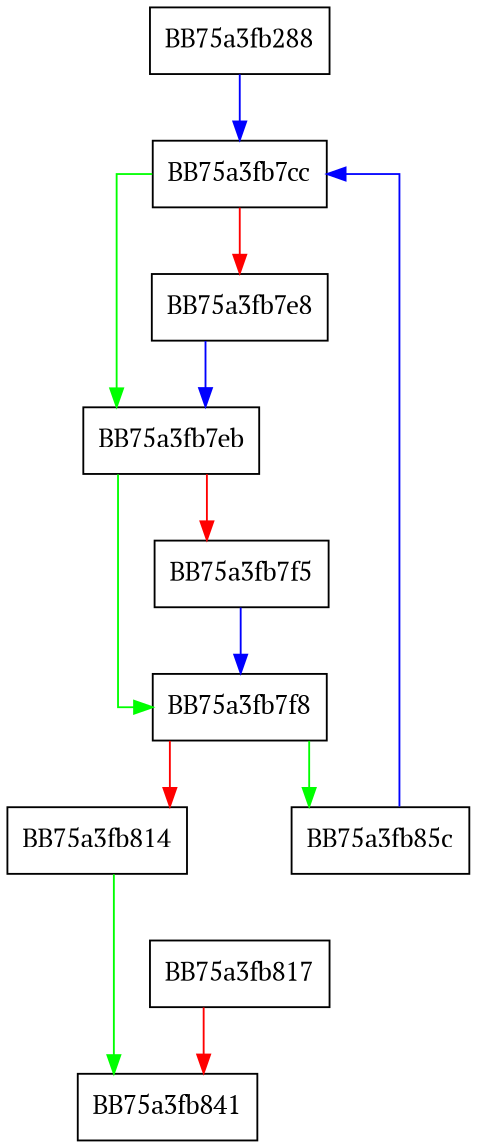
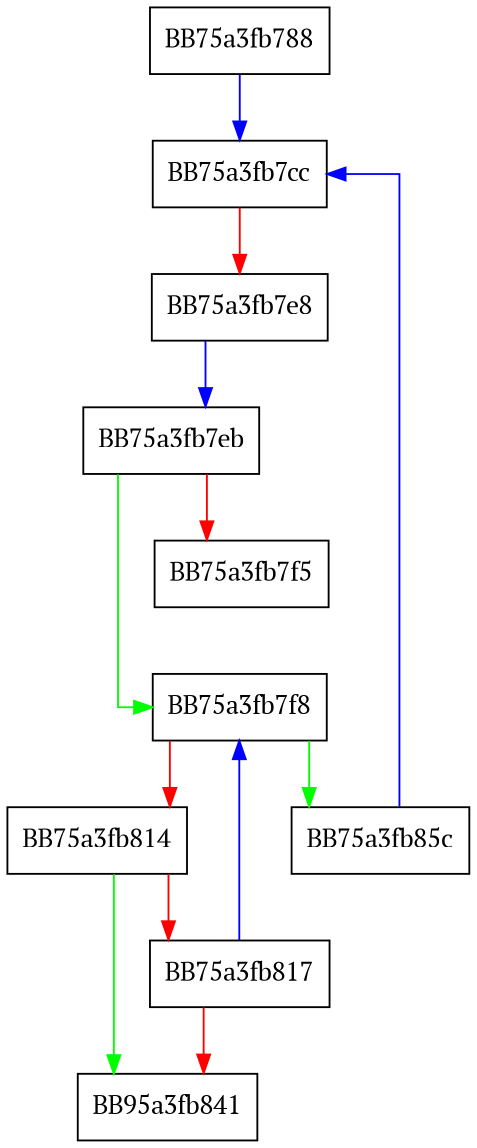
(240, 41) -> (240, 41)
(117, 263) -> none
(241, 631) -> (239, 850)
none -> (168, 898)
(168, 1107) -> (168, 1107)
